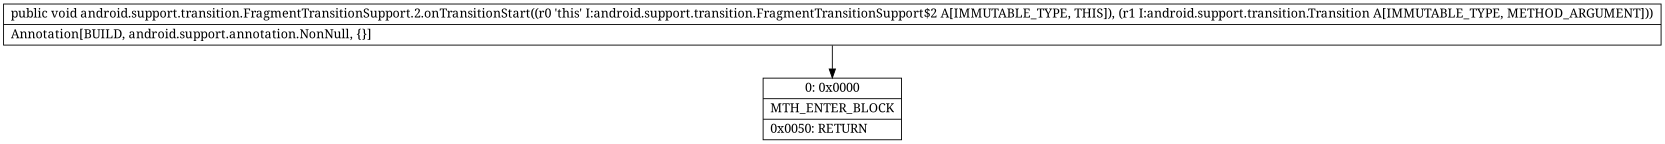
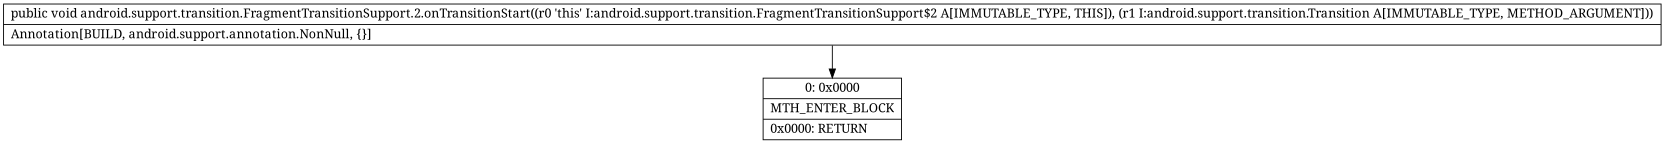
(824, 129) -> (824, 129)
